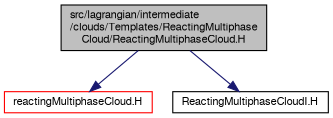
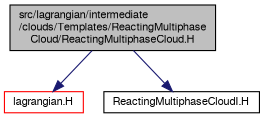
(78, 102) -> (44, 102)
